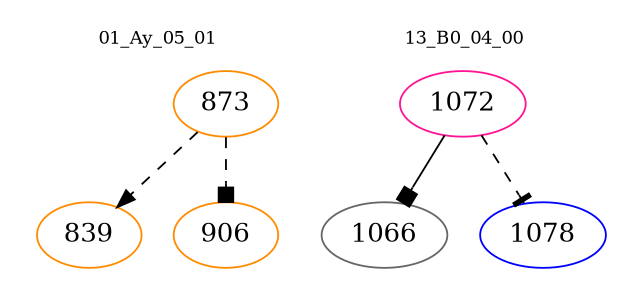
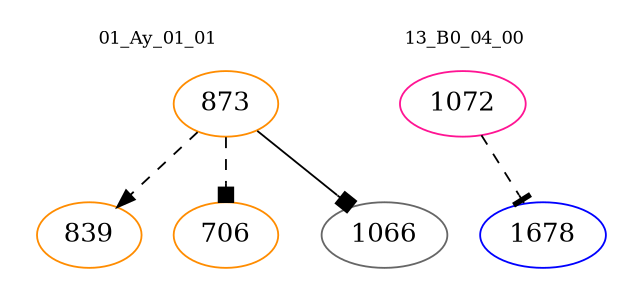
(158, 39) -> (158, 39)
(429, 161) -> (281, 150)
(226, 235) -> (226, 235)
(543, 235) -> (543, 235)
